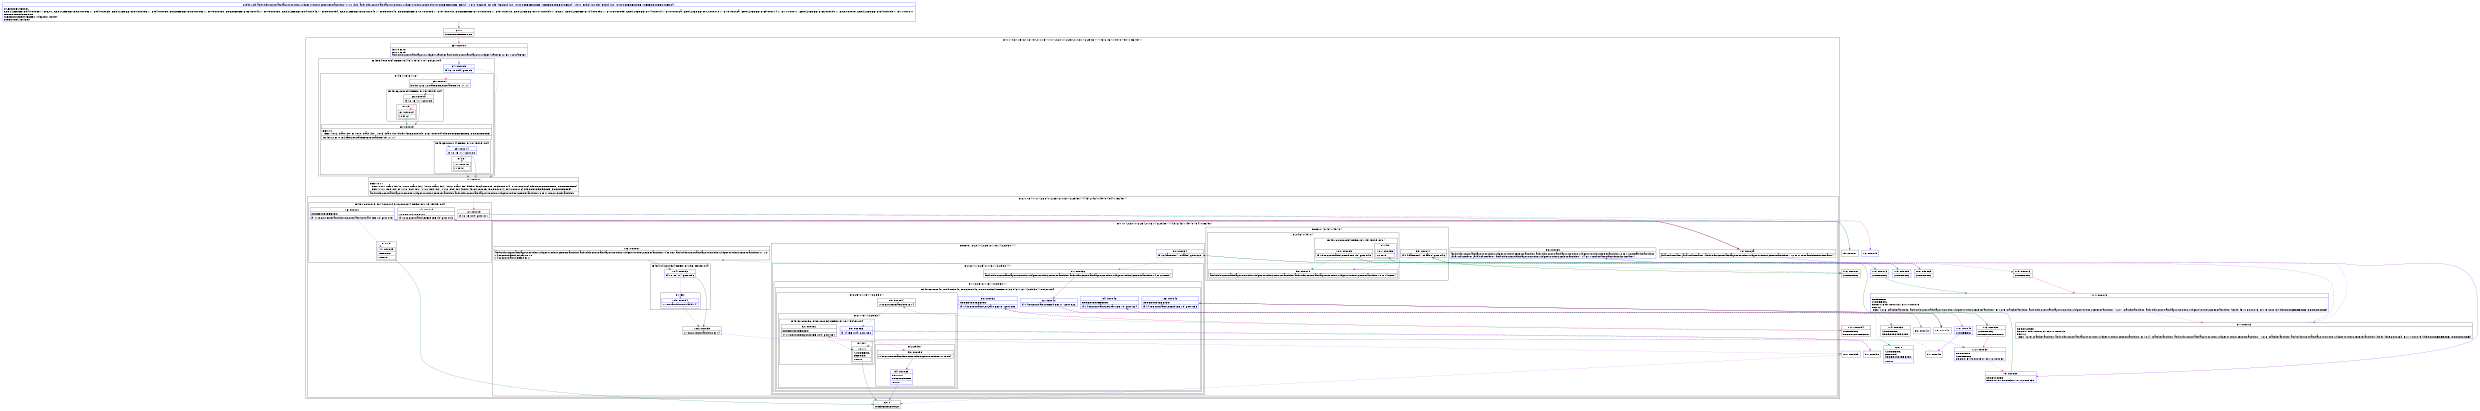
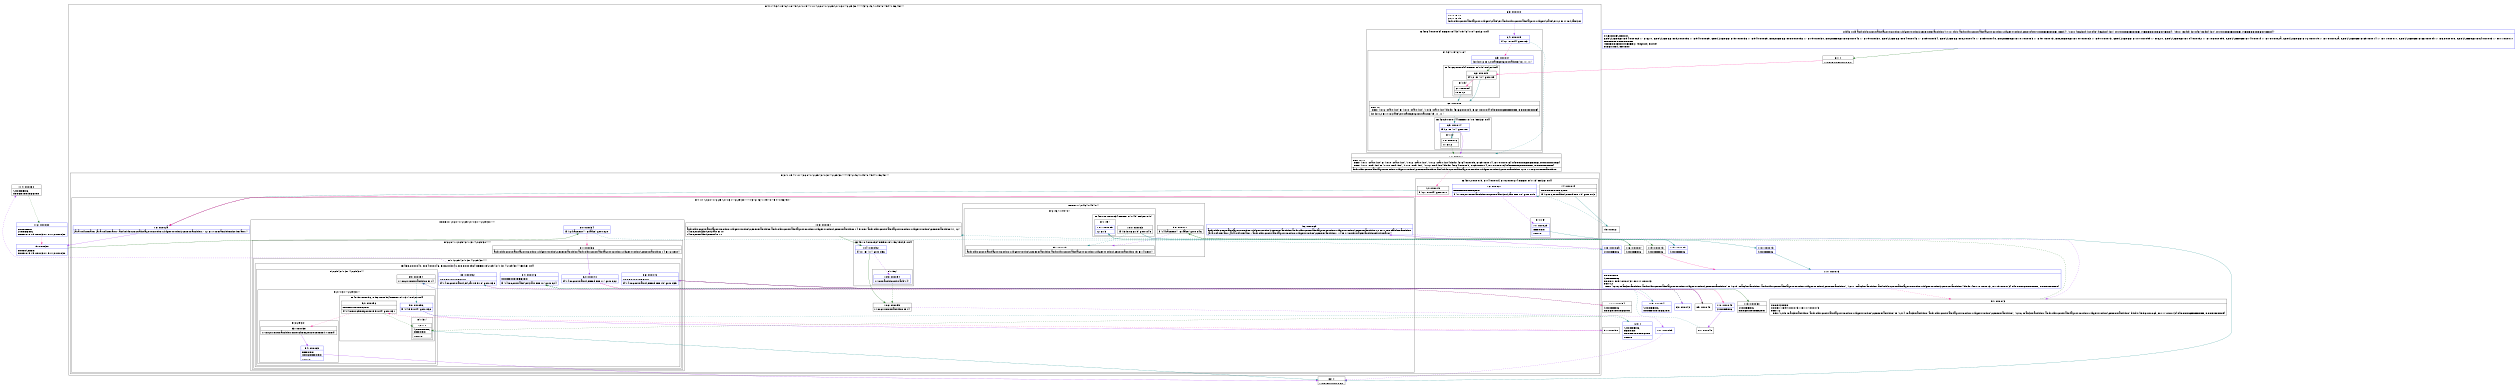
(459, 39) -> (1660, 67)
(1870, 253) -> none
(1344, 255) -> (1135, 232)
none -> (1657, 307)
(1986, 341) -> none
